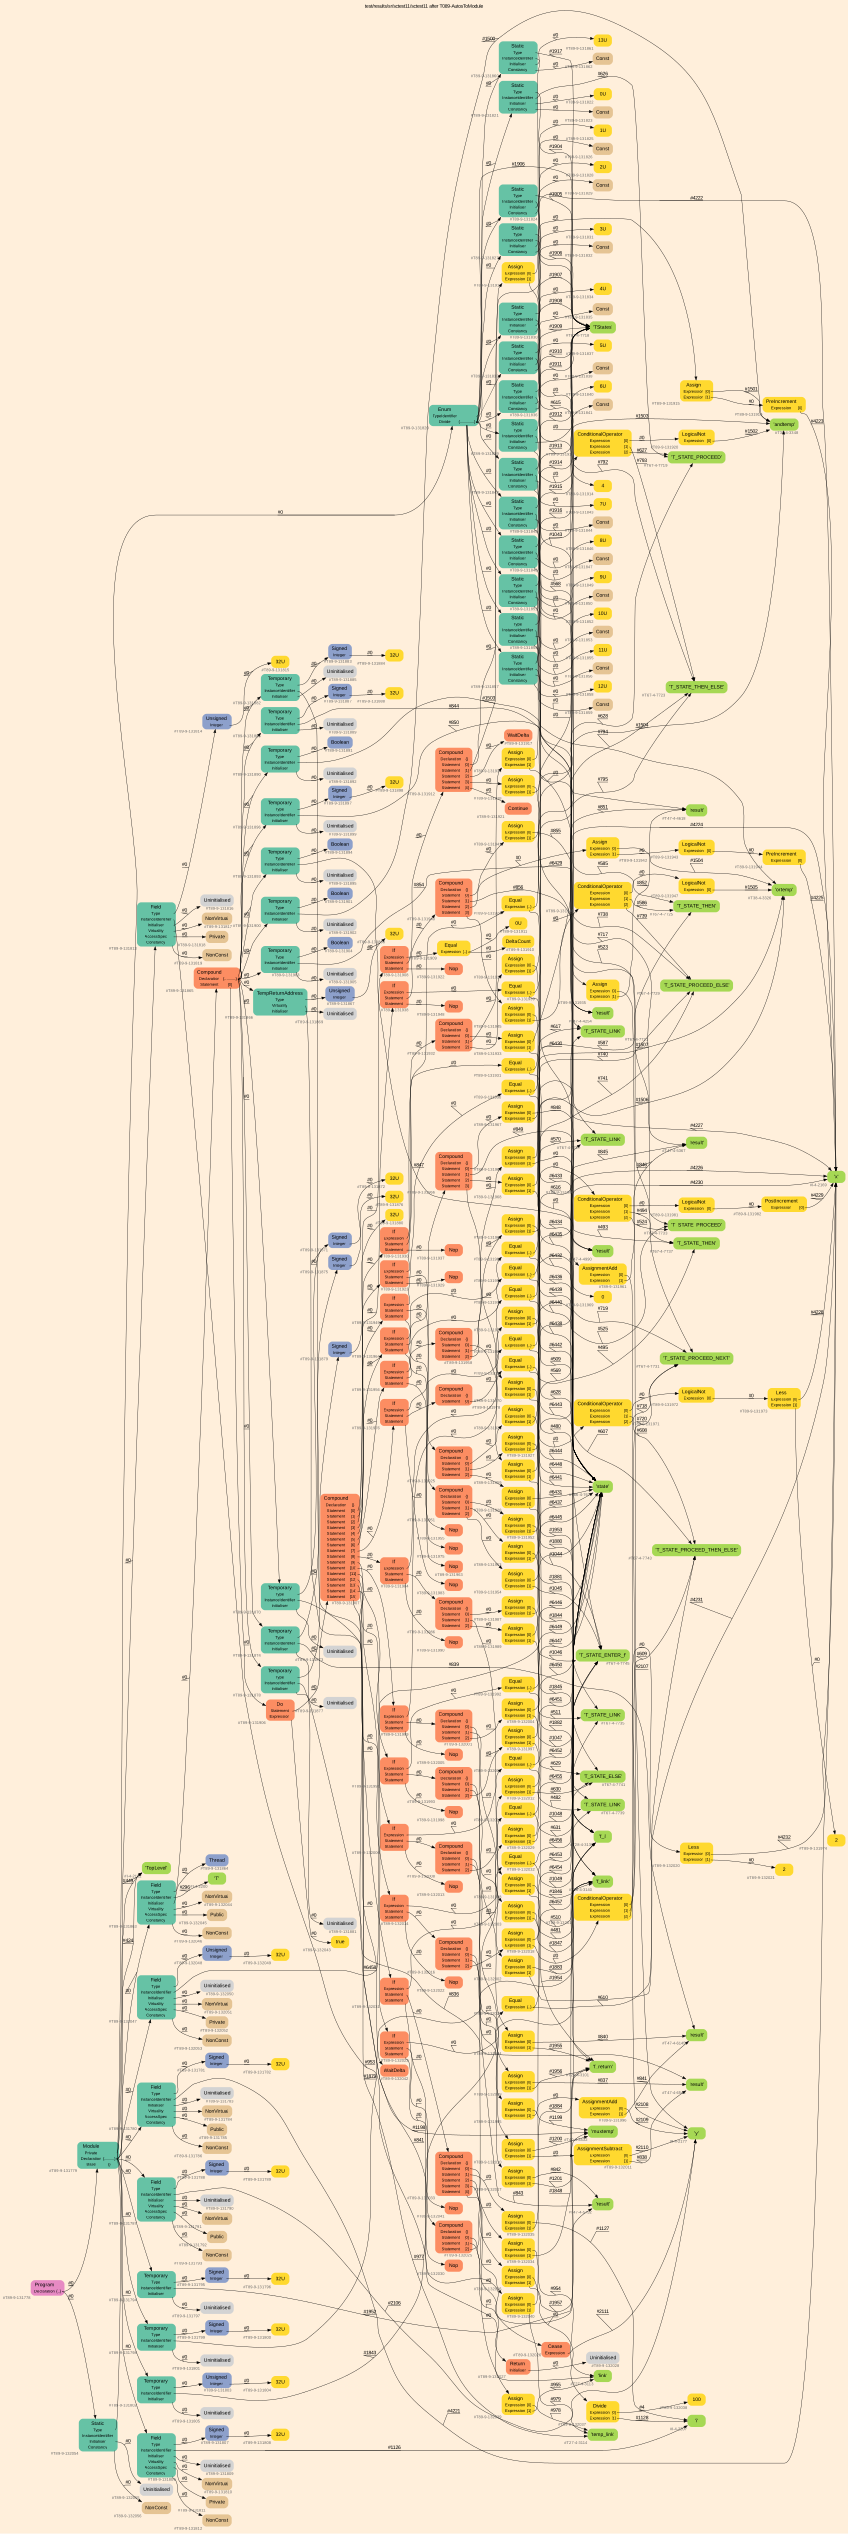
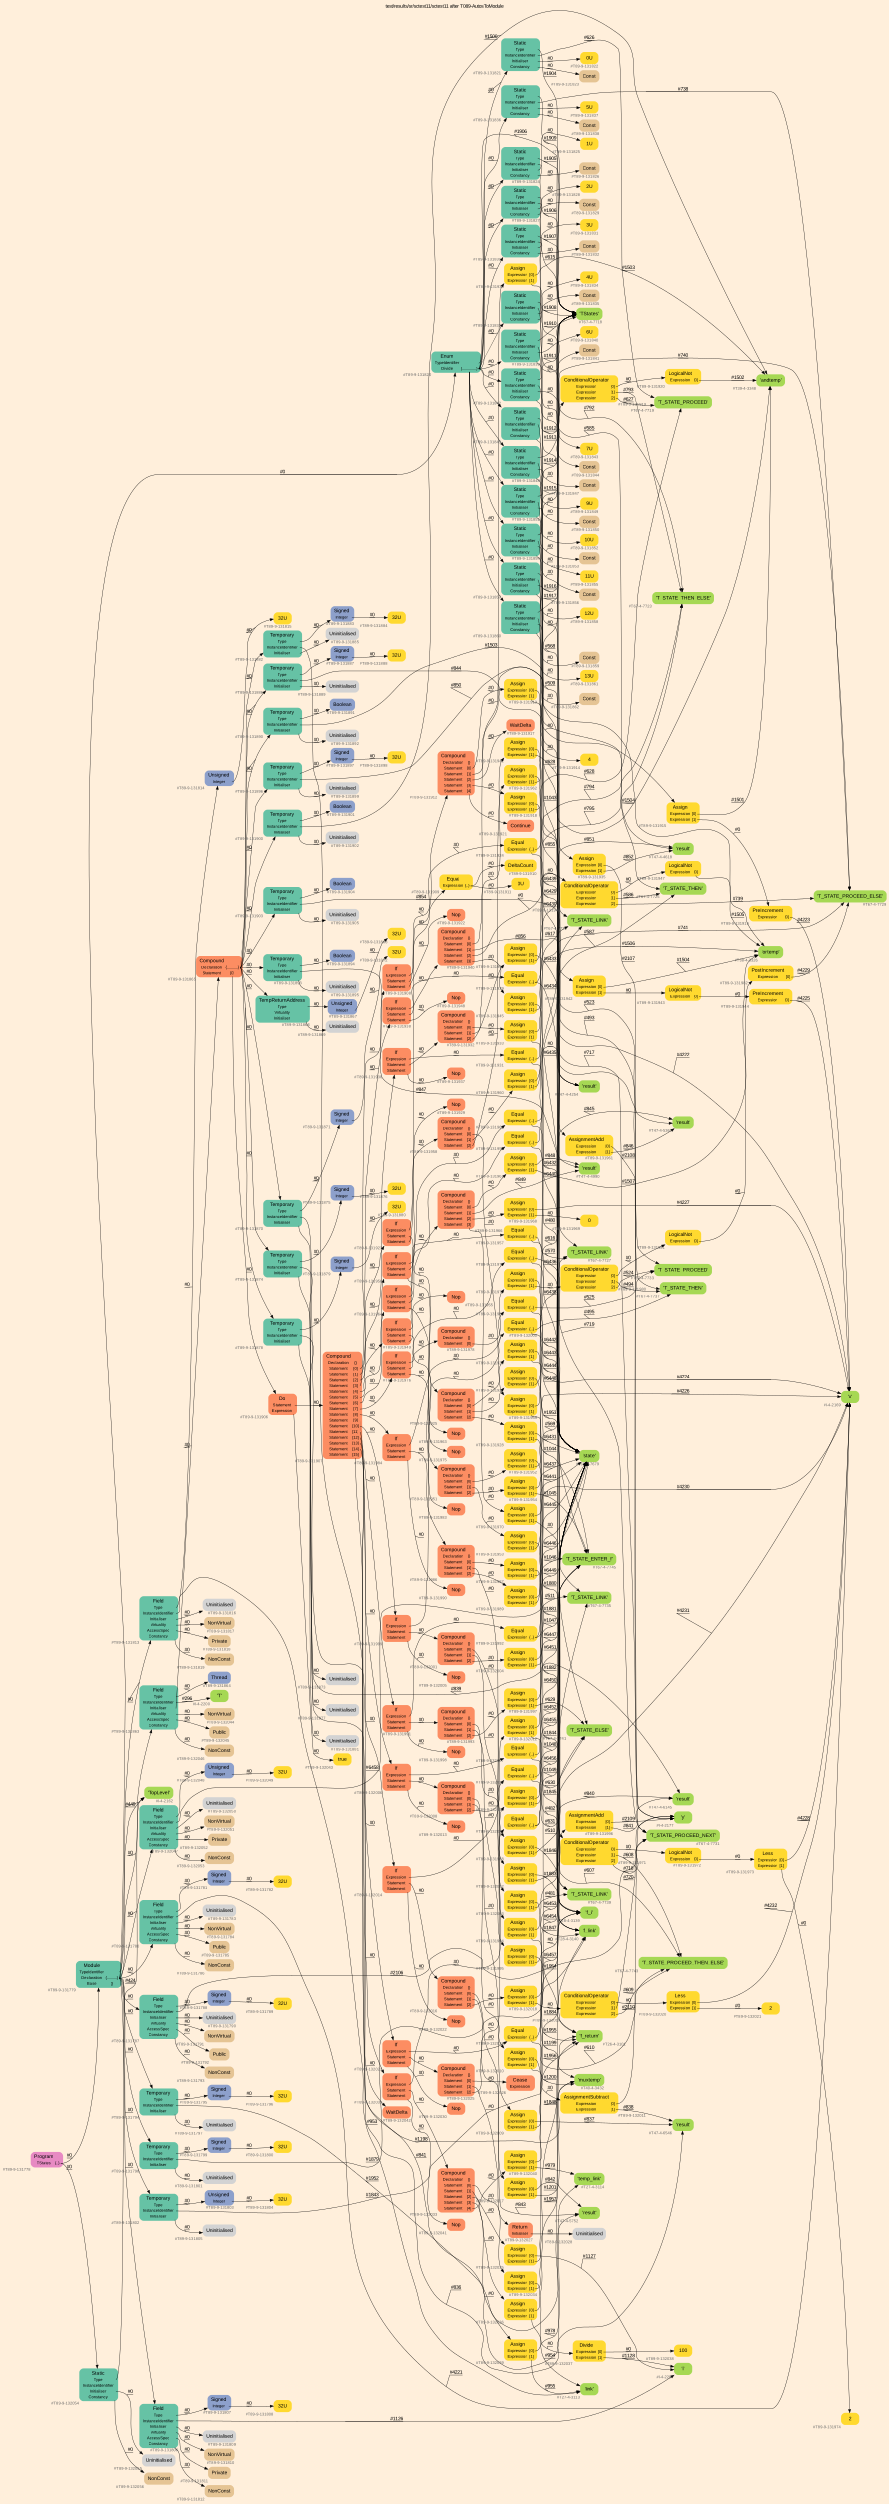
(603, 541) -> none
(821, 1201) -> (830, 951)
(363, 1992) -> none
(91, 2153) -> (92, 1972)
(660, 2268) -> none
(45, 2291) -> (44, 2163)
(642, 2408) -> (628, 2349)
